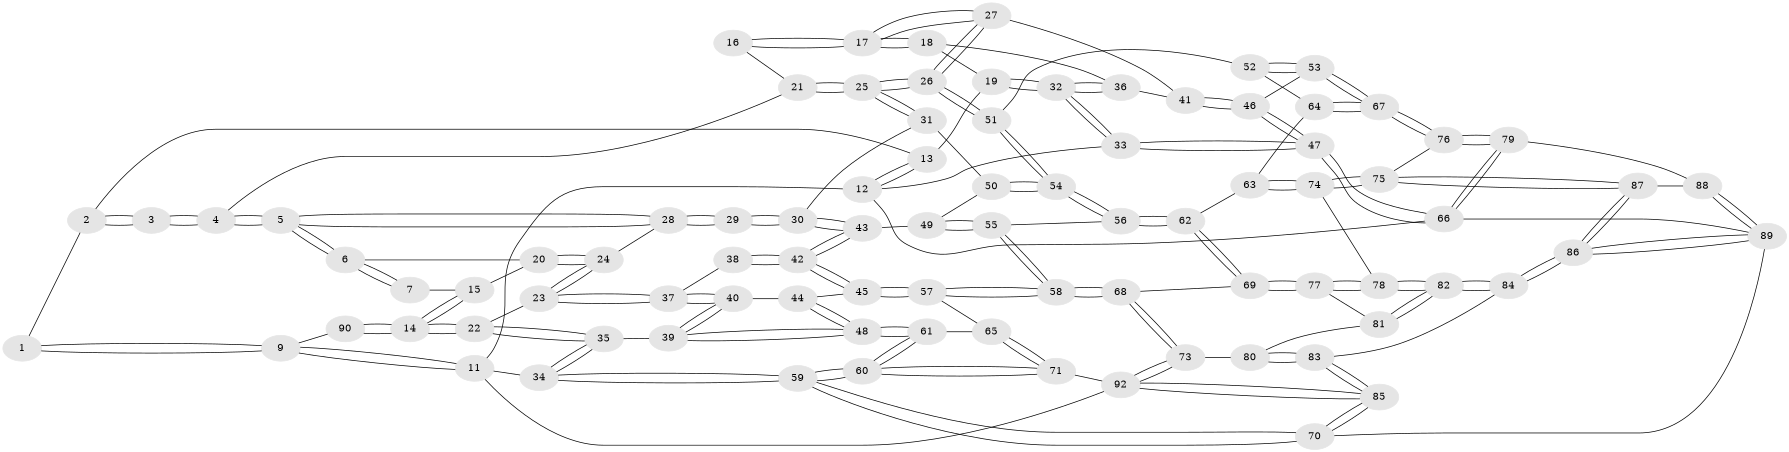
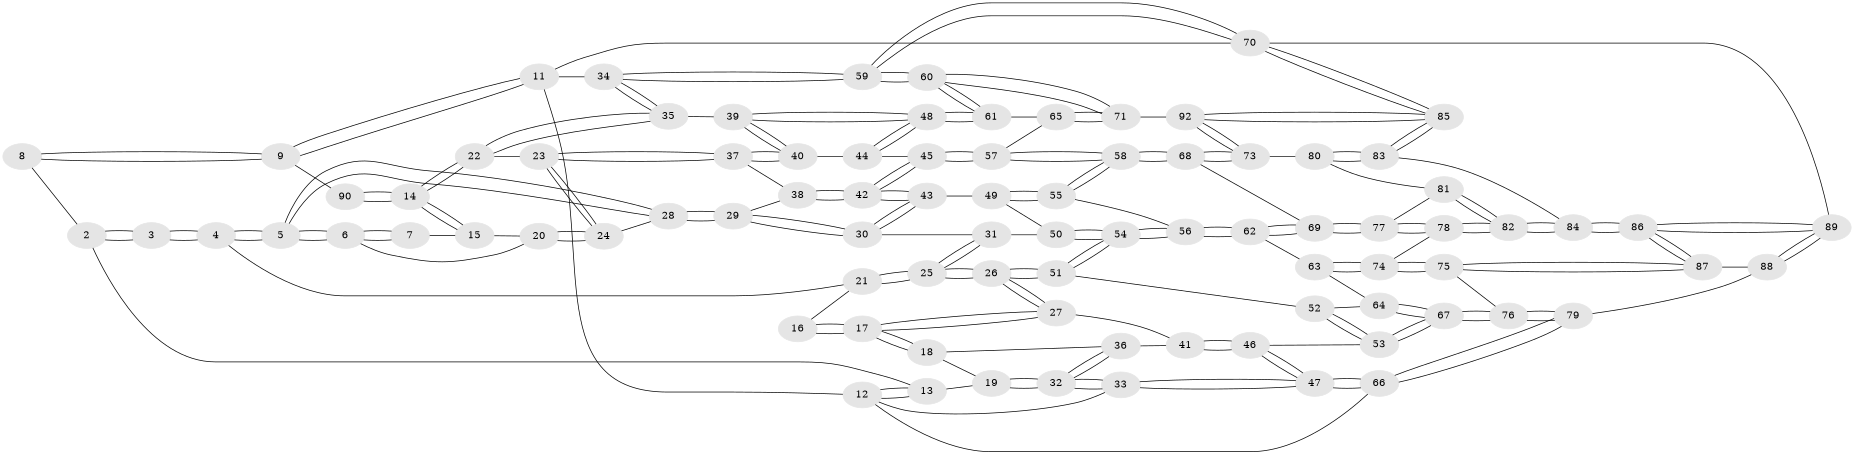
none -> (765, 206)
(1592, 219) -> none
(22, 348) -> (22, 157)
(788, 445) -> (874, 43)
